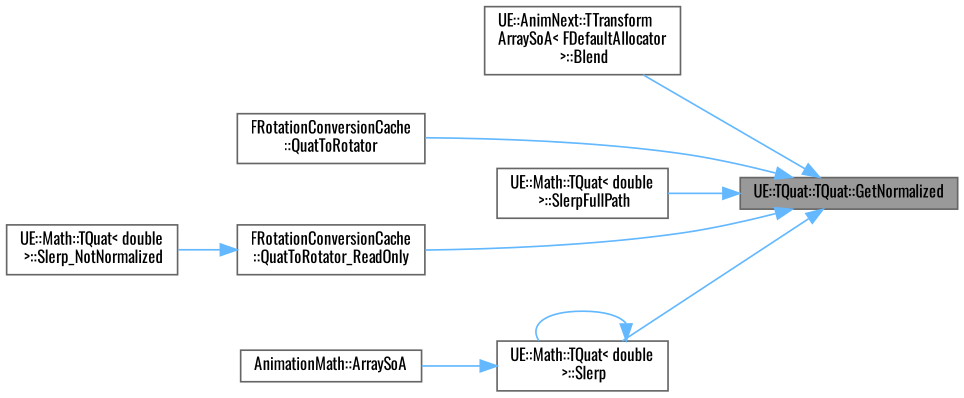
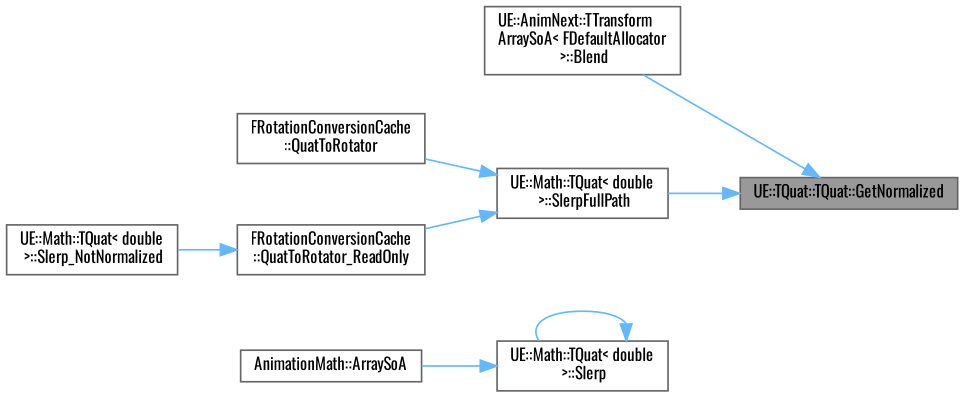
(602, 145) -> (453, 165)
(602, 242) -> (453, 222)
(716, 280) -> none
